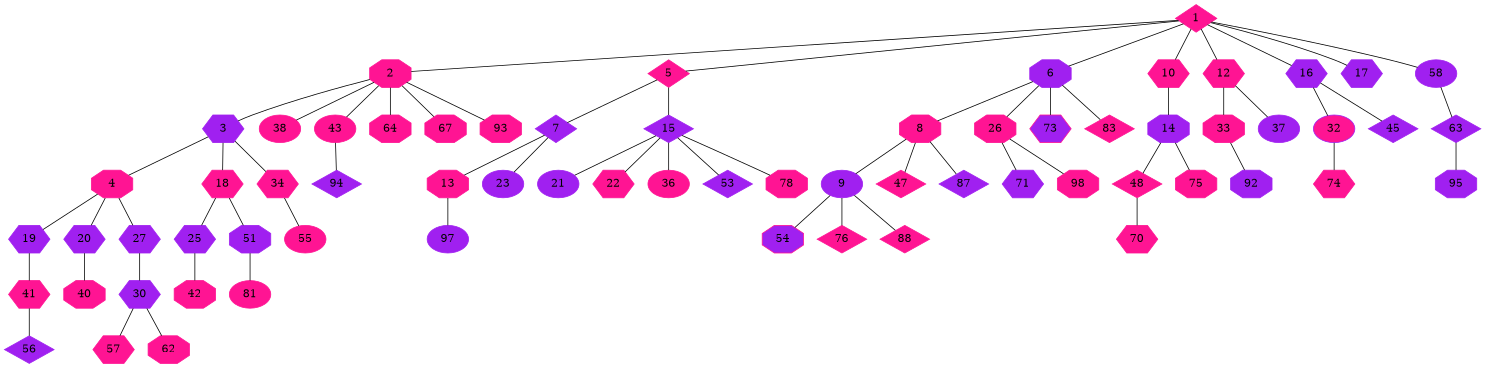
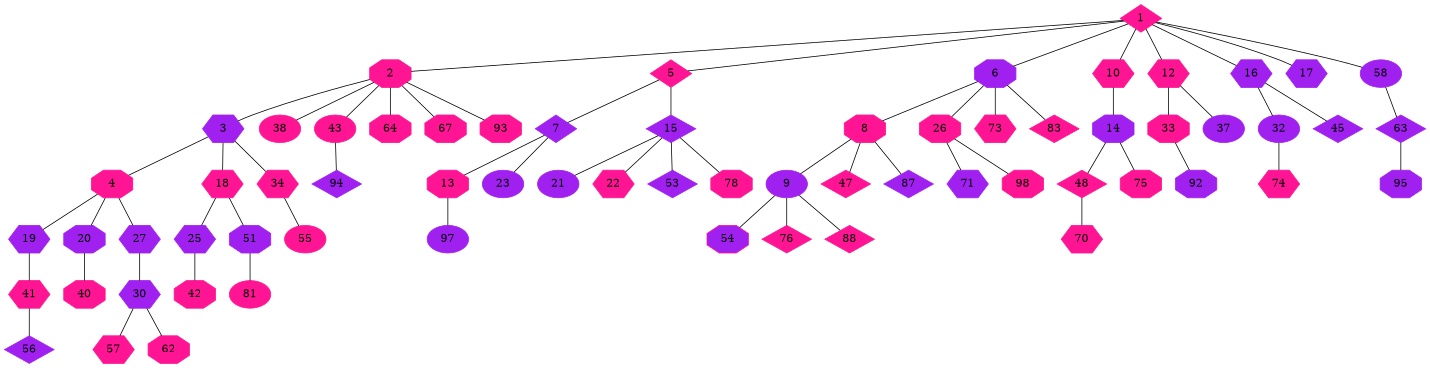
(1050, 129) -> (995, 129)
(1334, 129) -> (1279, 129)
(669, 184) -> none
(84, 239) -> (84, 239)
